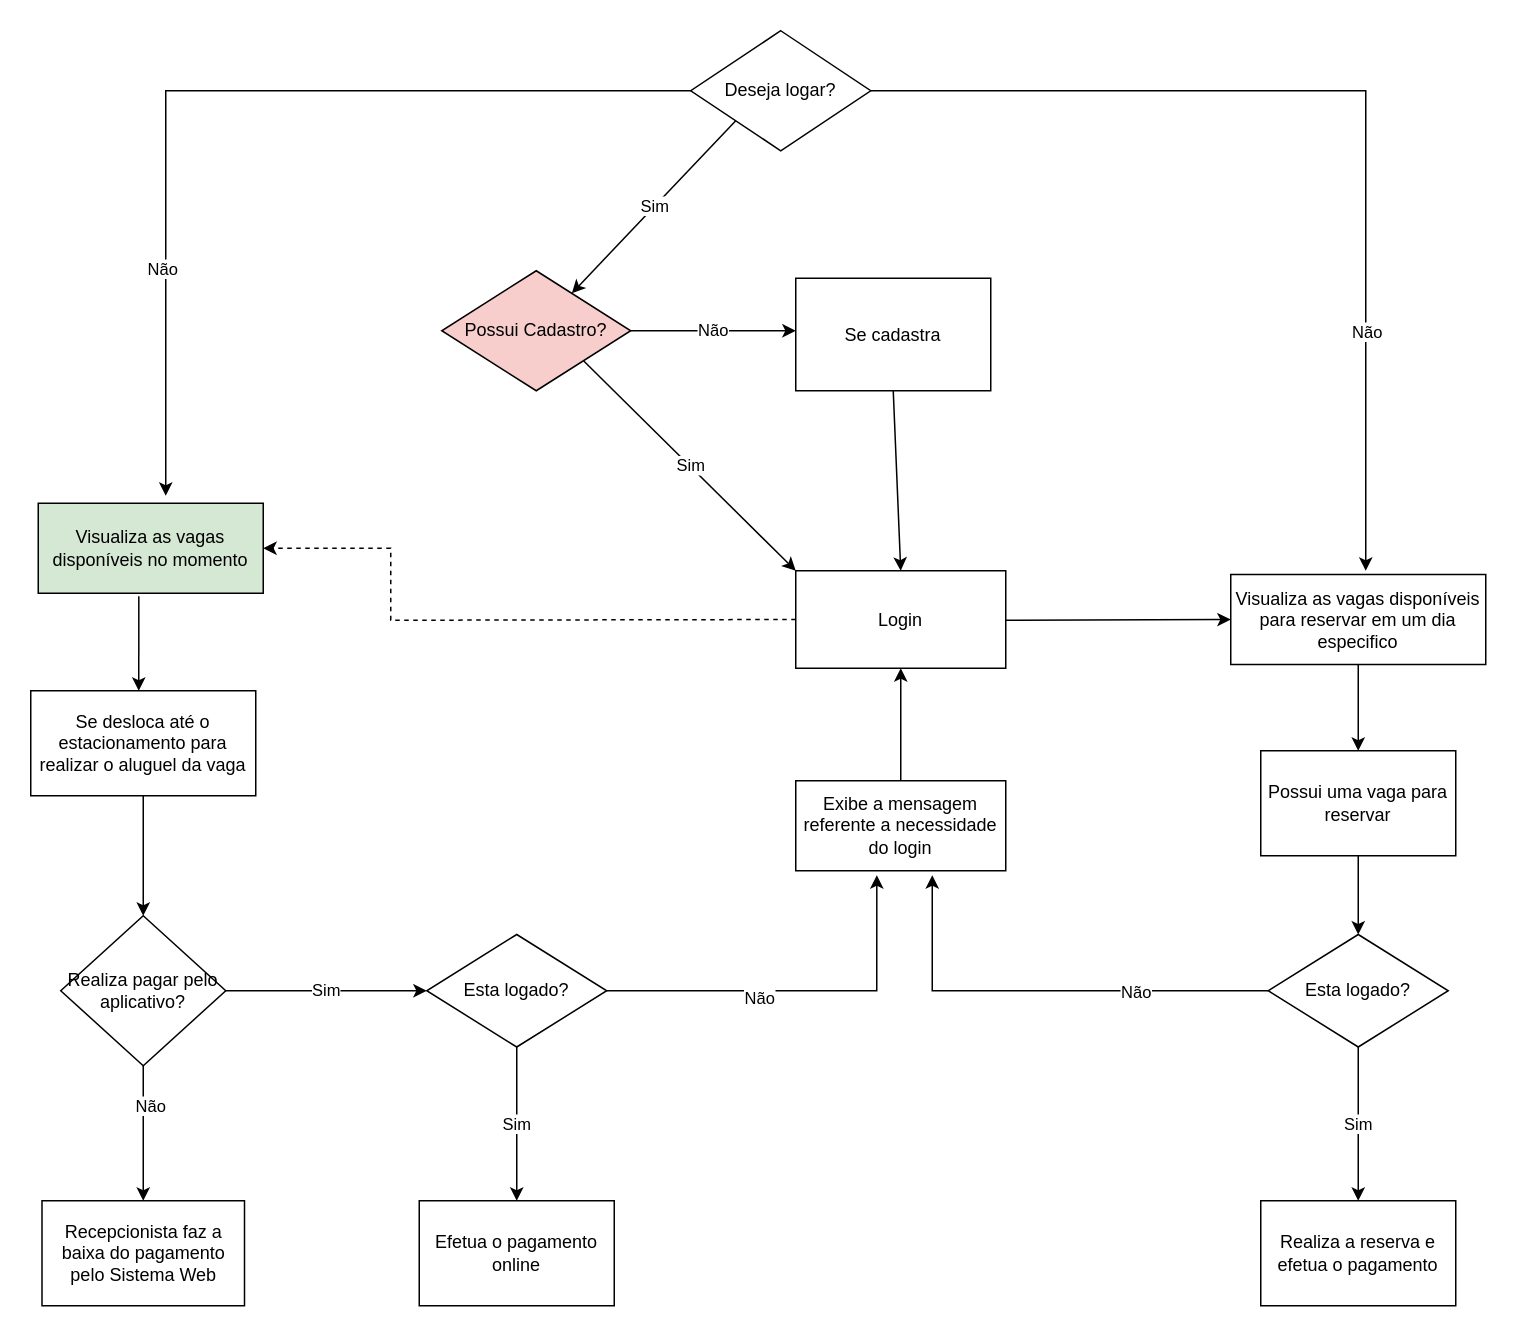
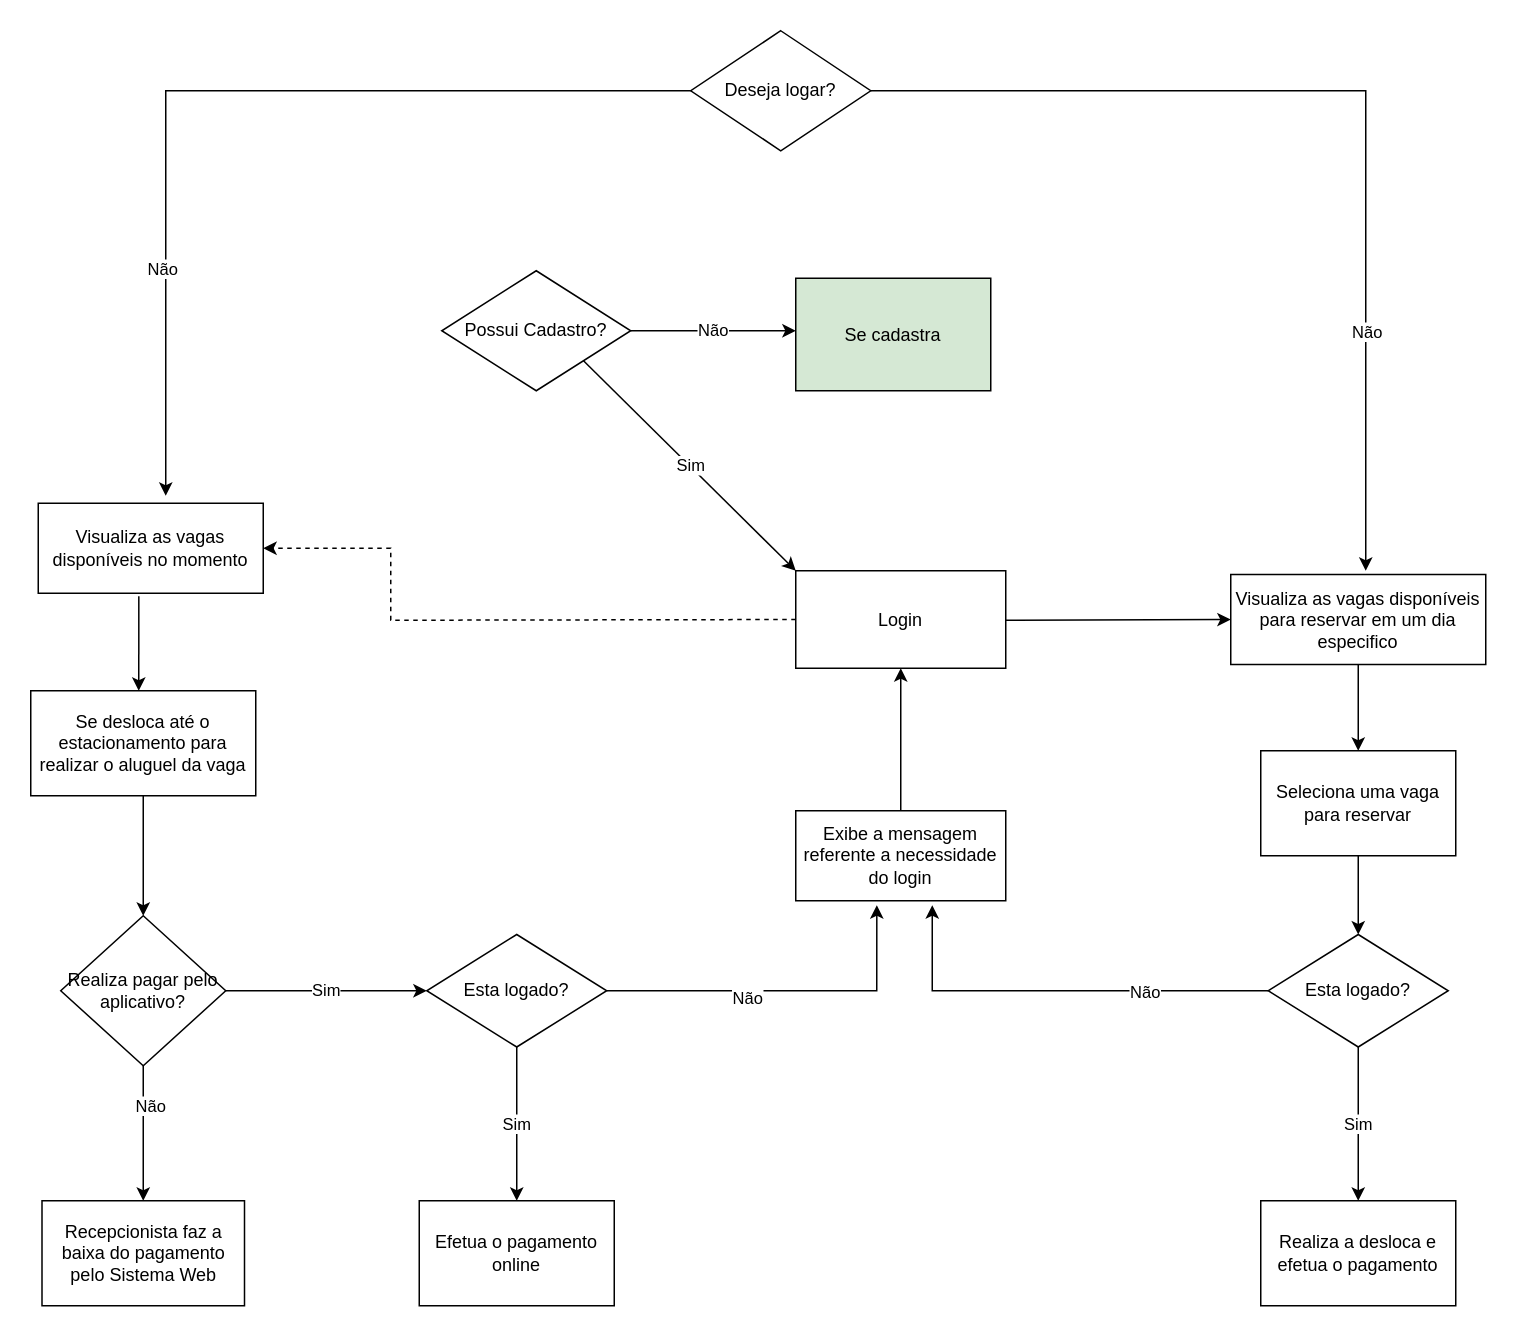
(657, 204) -> none
(536, 331) -> (536, 331)
(893, 335) -> (893, 335)
(897, 476) -> none
(151, 548) -> (151, 548)
(1358, 803) -> (1358, 803)
(901, 826) -> (901, 856)
(1358, 1253) -> (1358, 1253)
